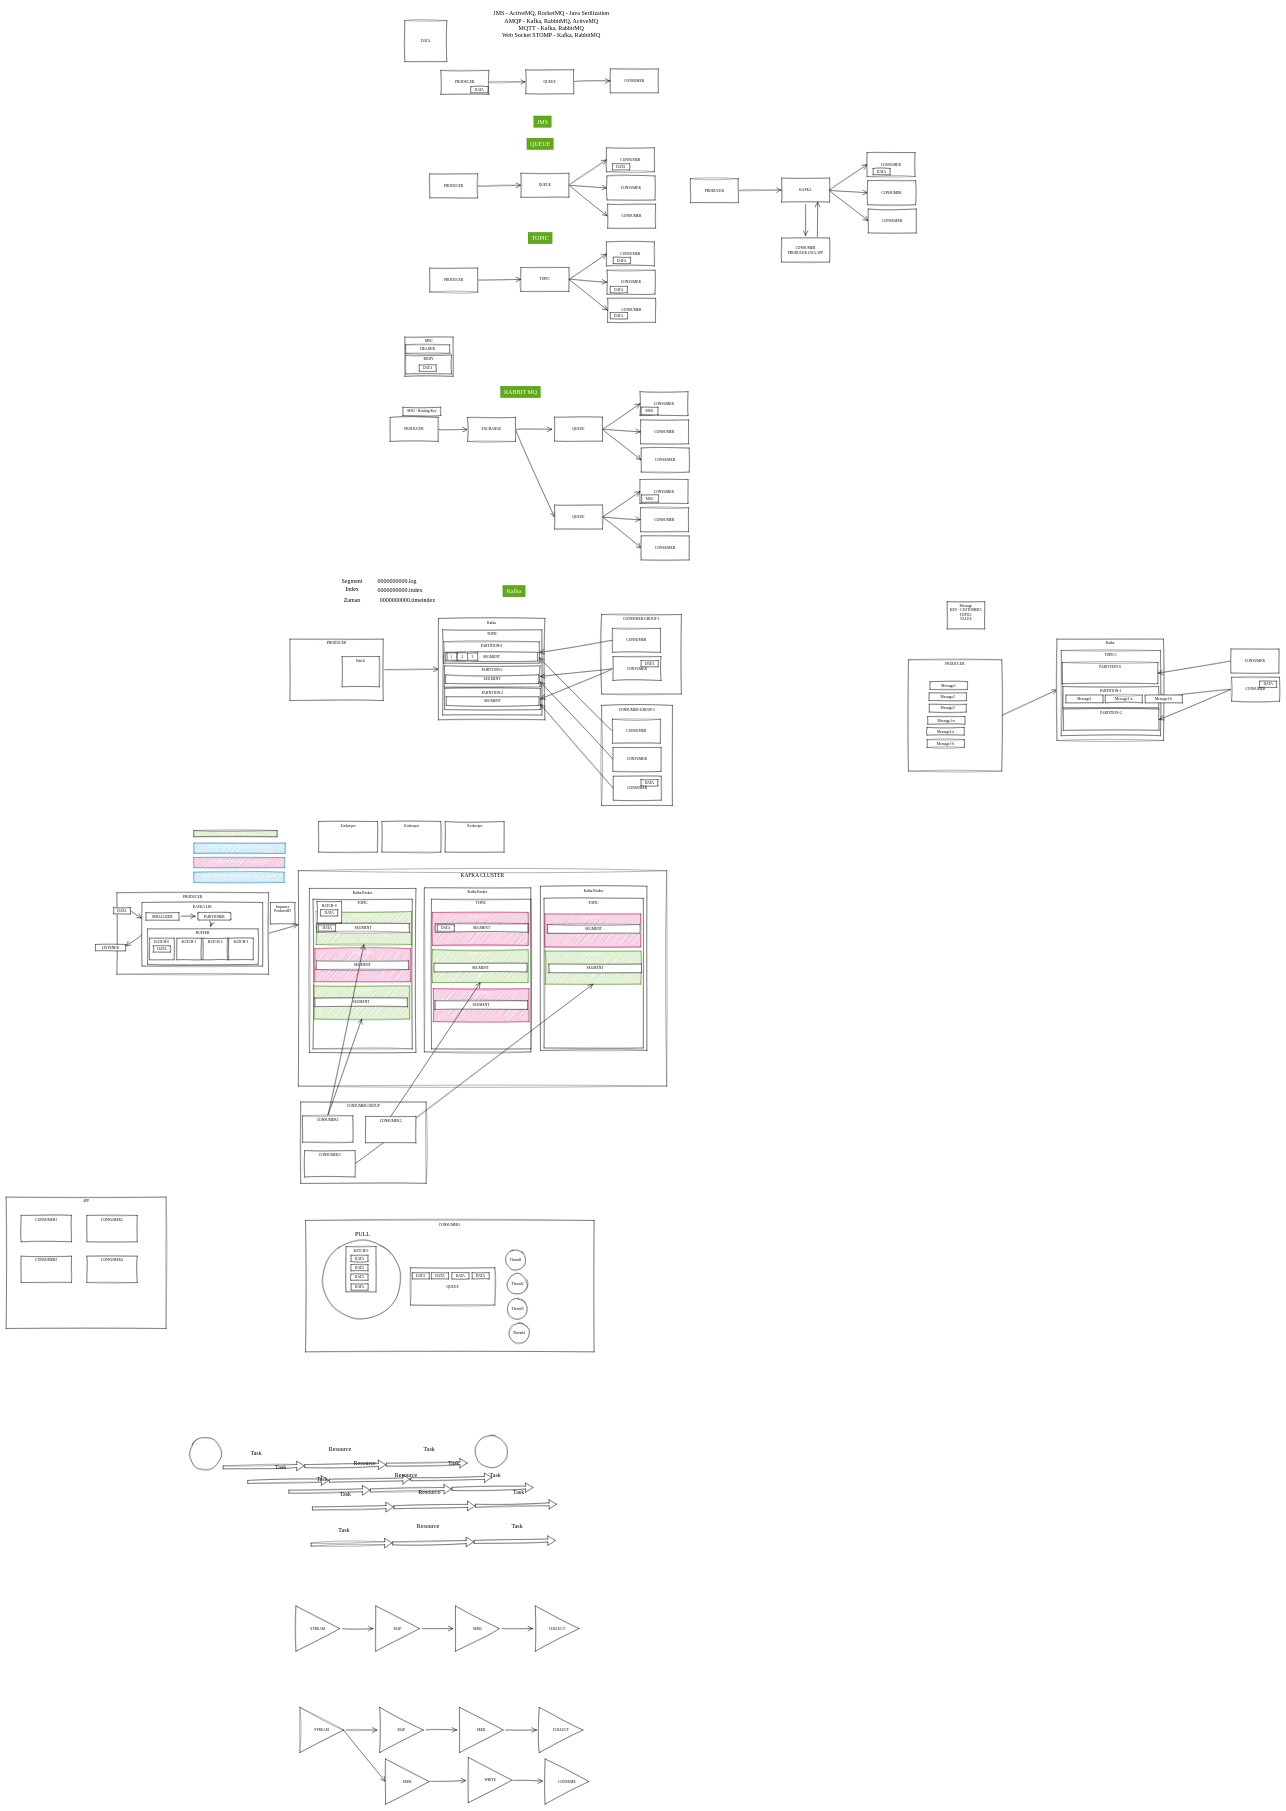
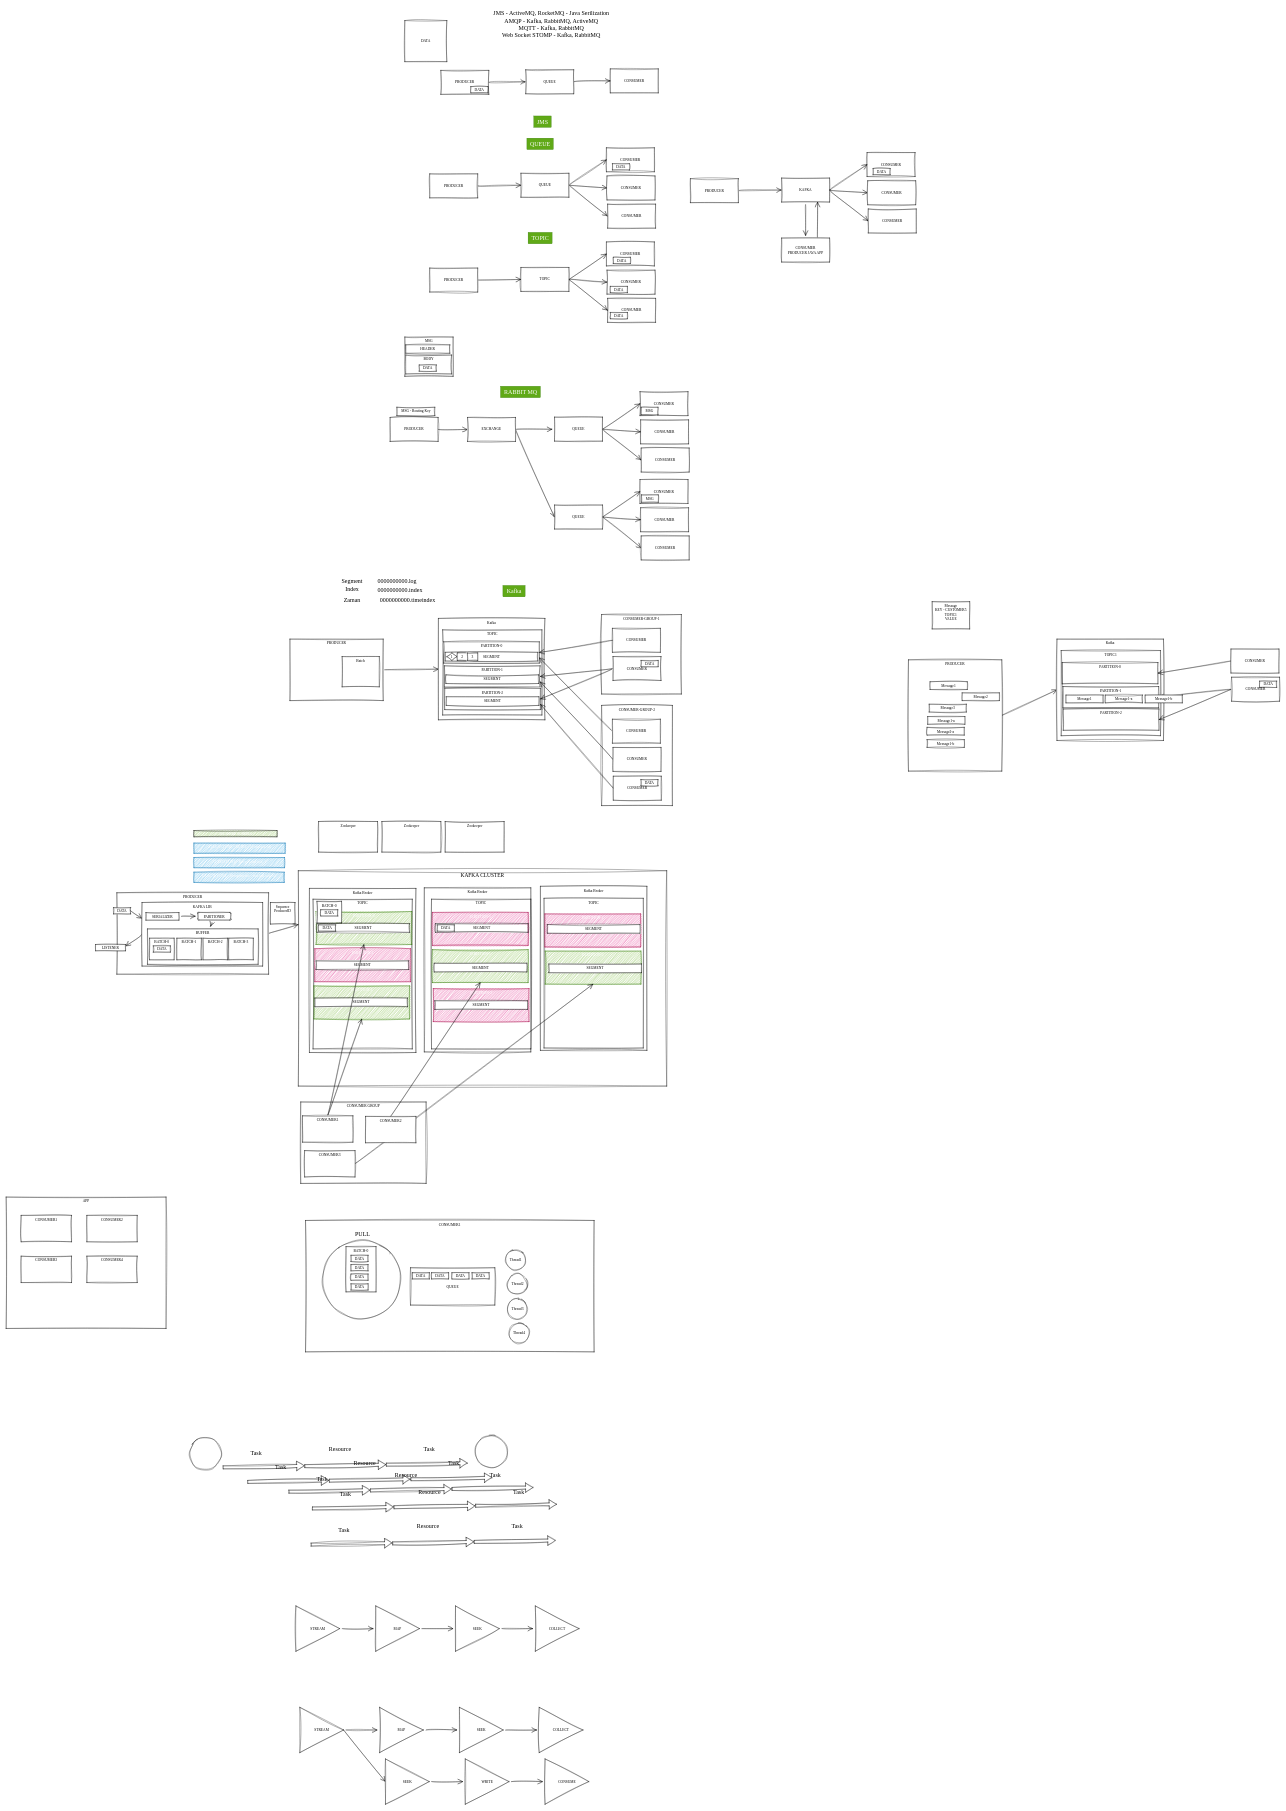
(422, 411) -> (416, 411)
(966, 615) -> (951, 615)
(452, 656) -> (452, 656)
(948, 696) -> (981, 696)
(239, 862) -> (239, 862)
(490, 1780) -> (487, 1781)
